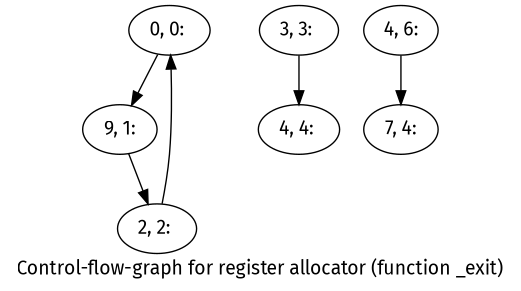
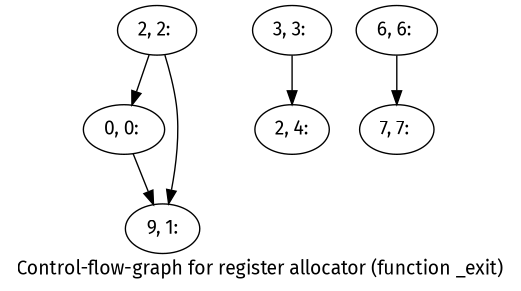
(401, 30) -> (397, 30)
(299, 130) -> (292, 130)
(401, 130) -> (397, 130)
(136, 172) -> (178, 122)
